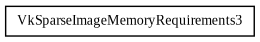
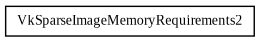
(130, 21) -> (130, 21)
